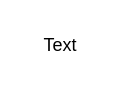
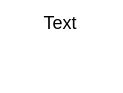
(61, 46) -> (61, 23)
